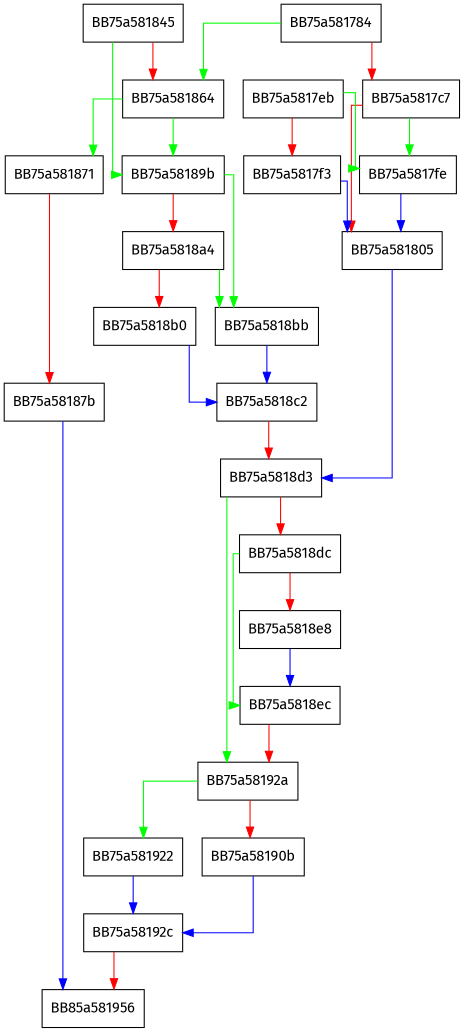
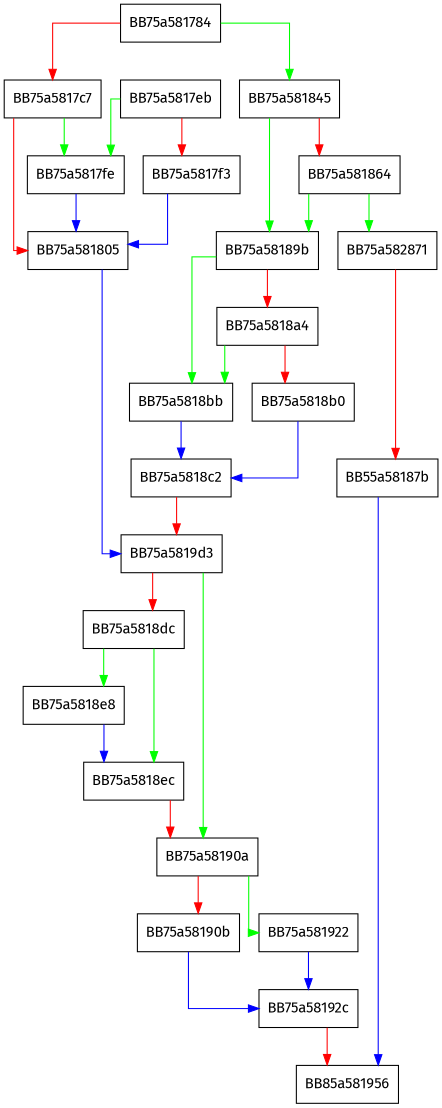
(219, 23) -> (278, 23)
(54, 175) -> (387, 251)
(54, 402) -> (387, 478)
(271, 478) -> (172, 554)
(290, 586) -> (104, 662)
(248, 781) -> (207, 857)
